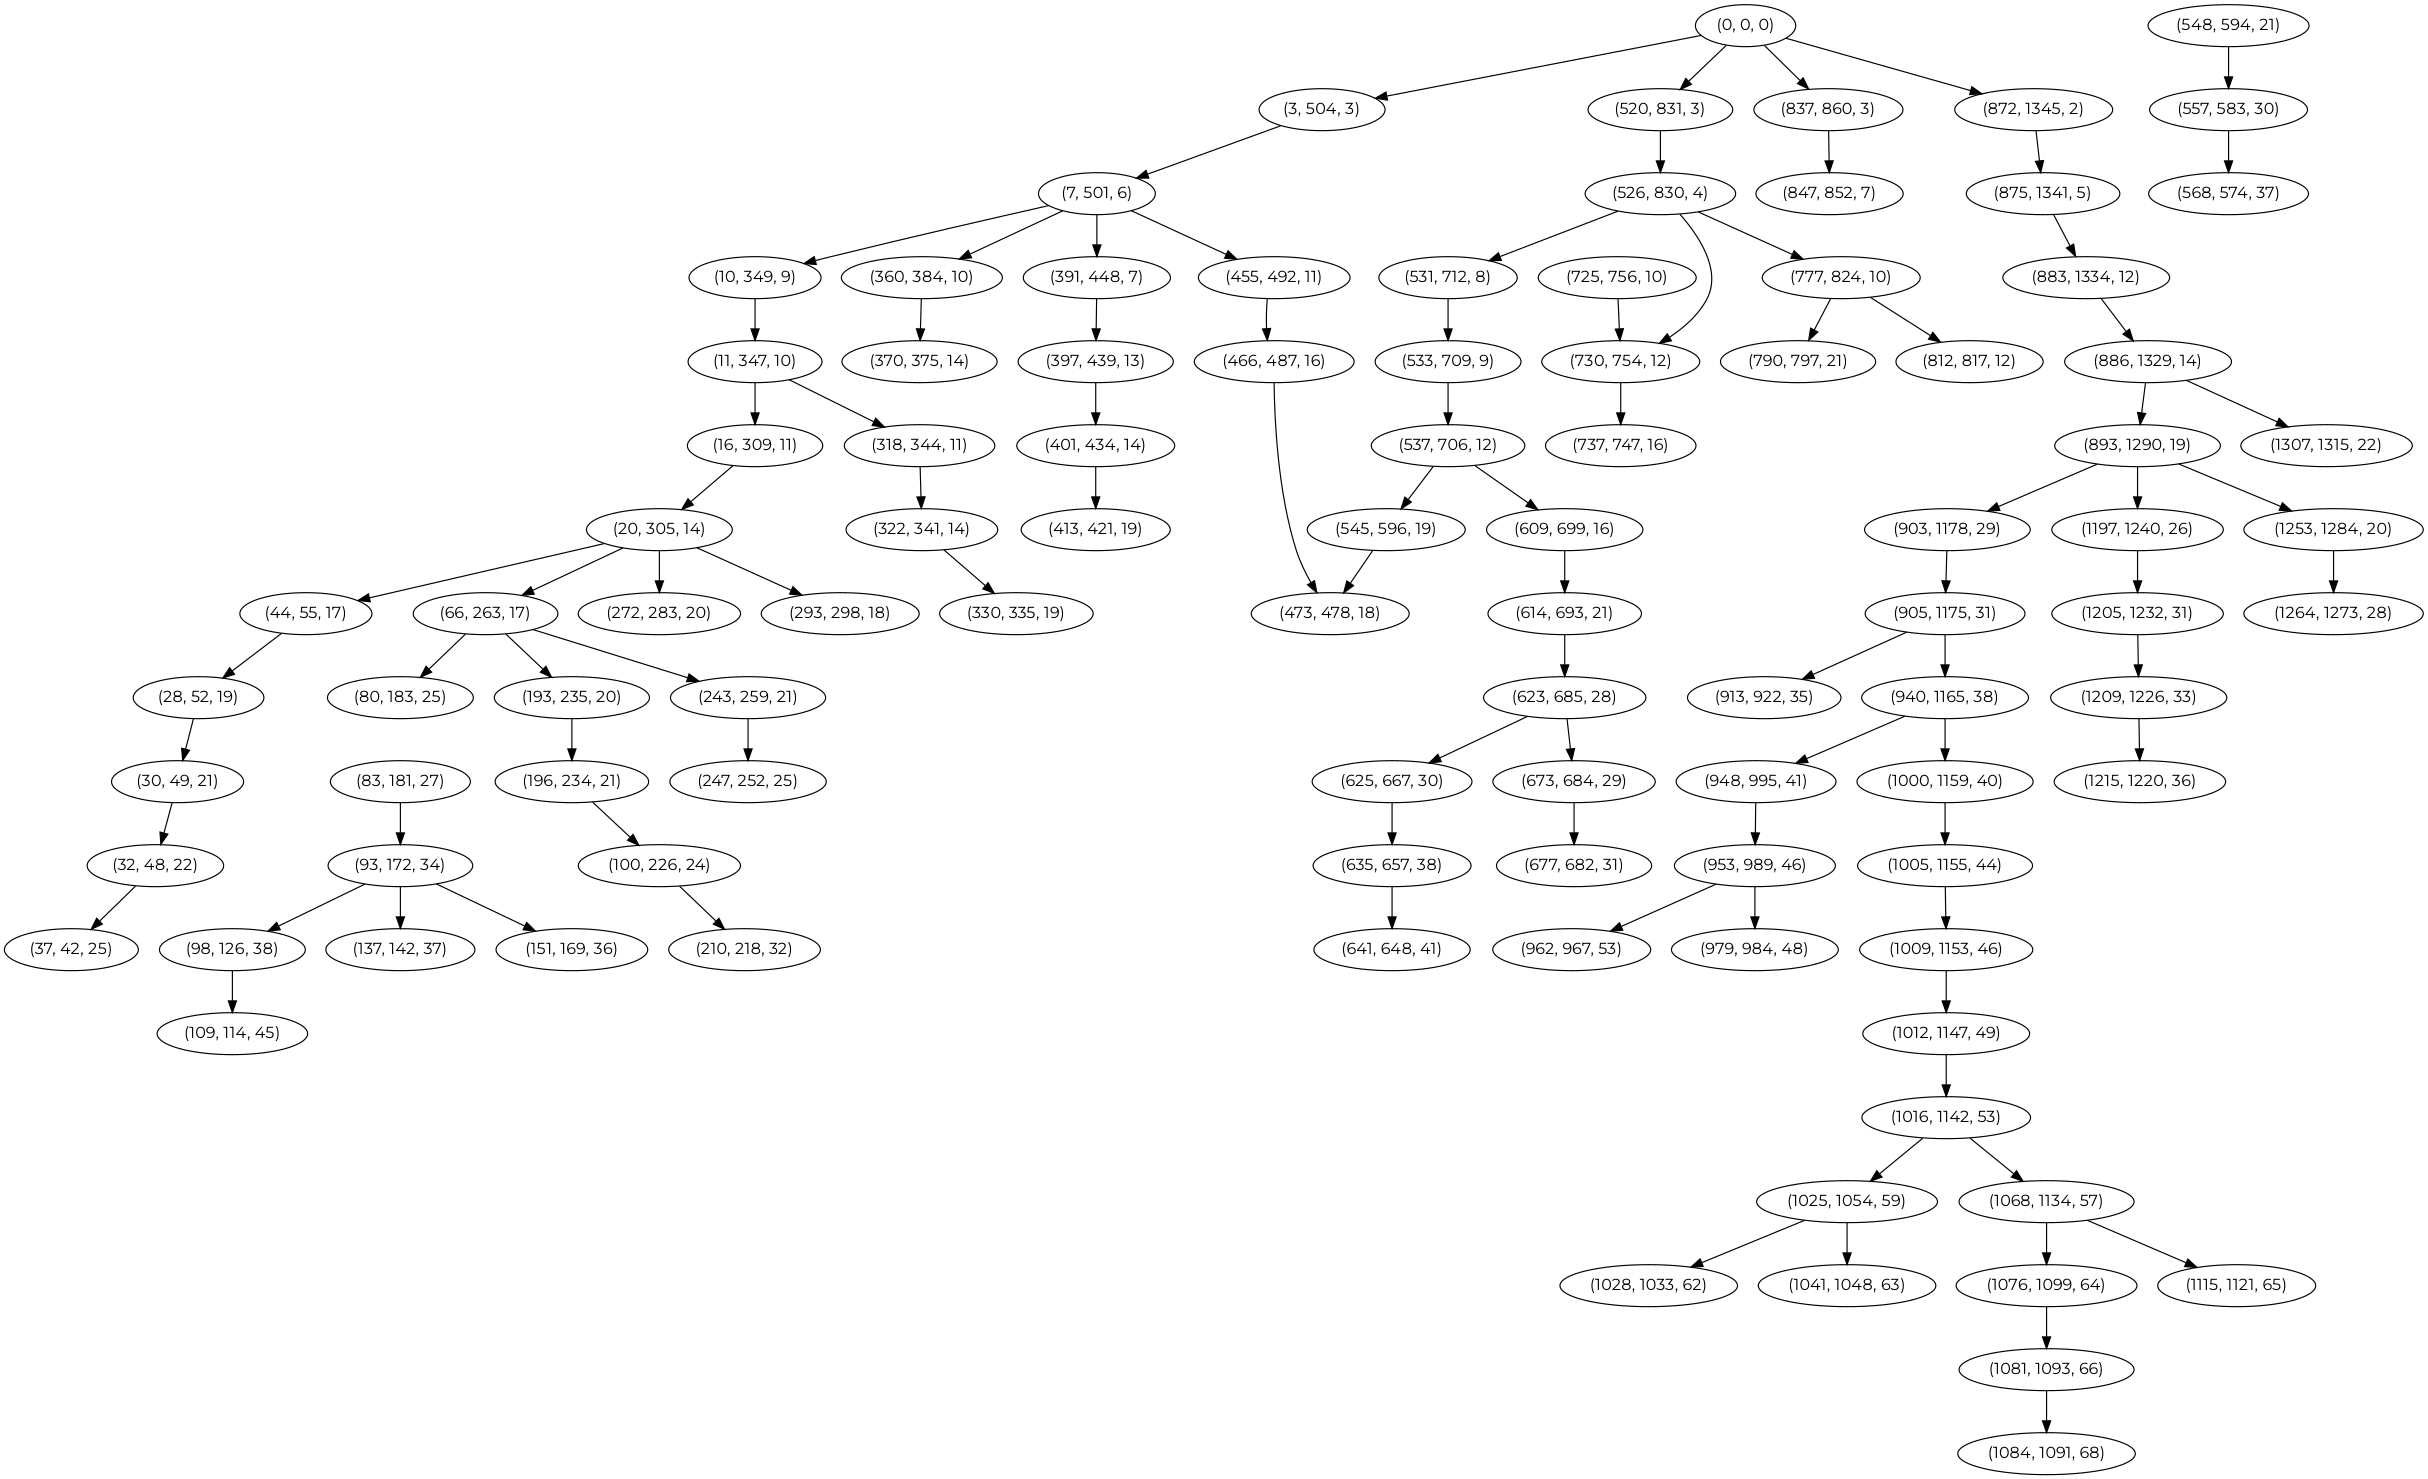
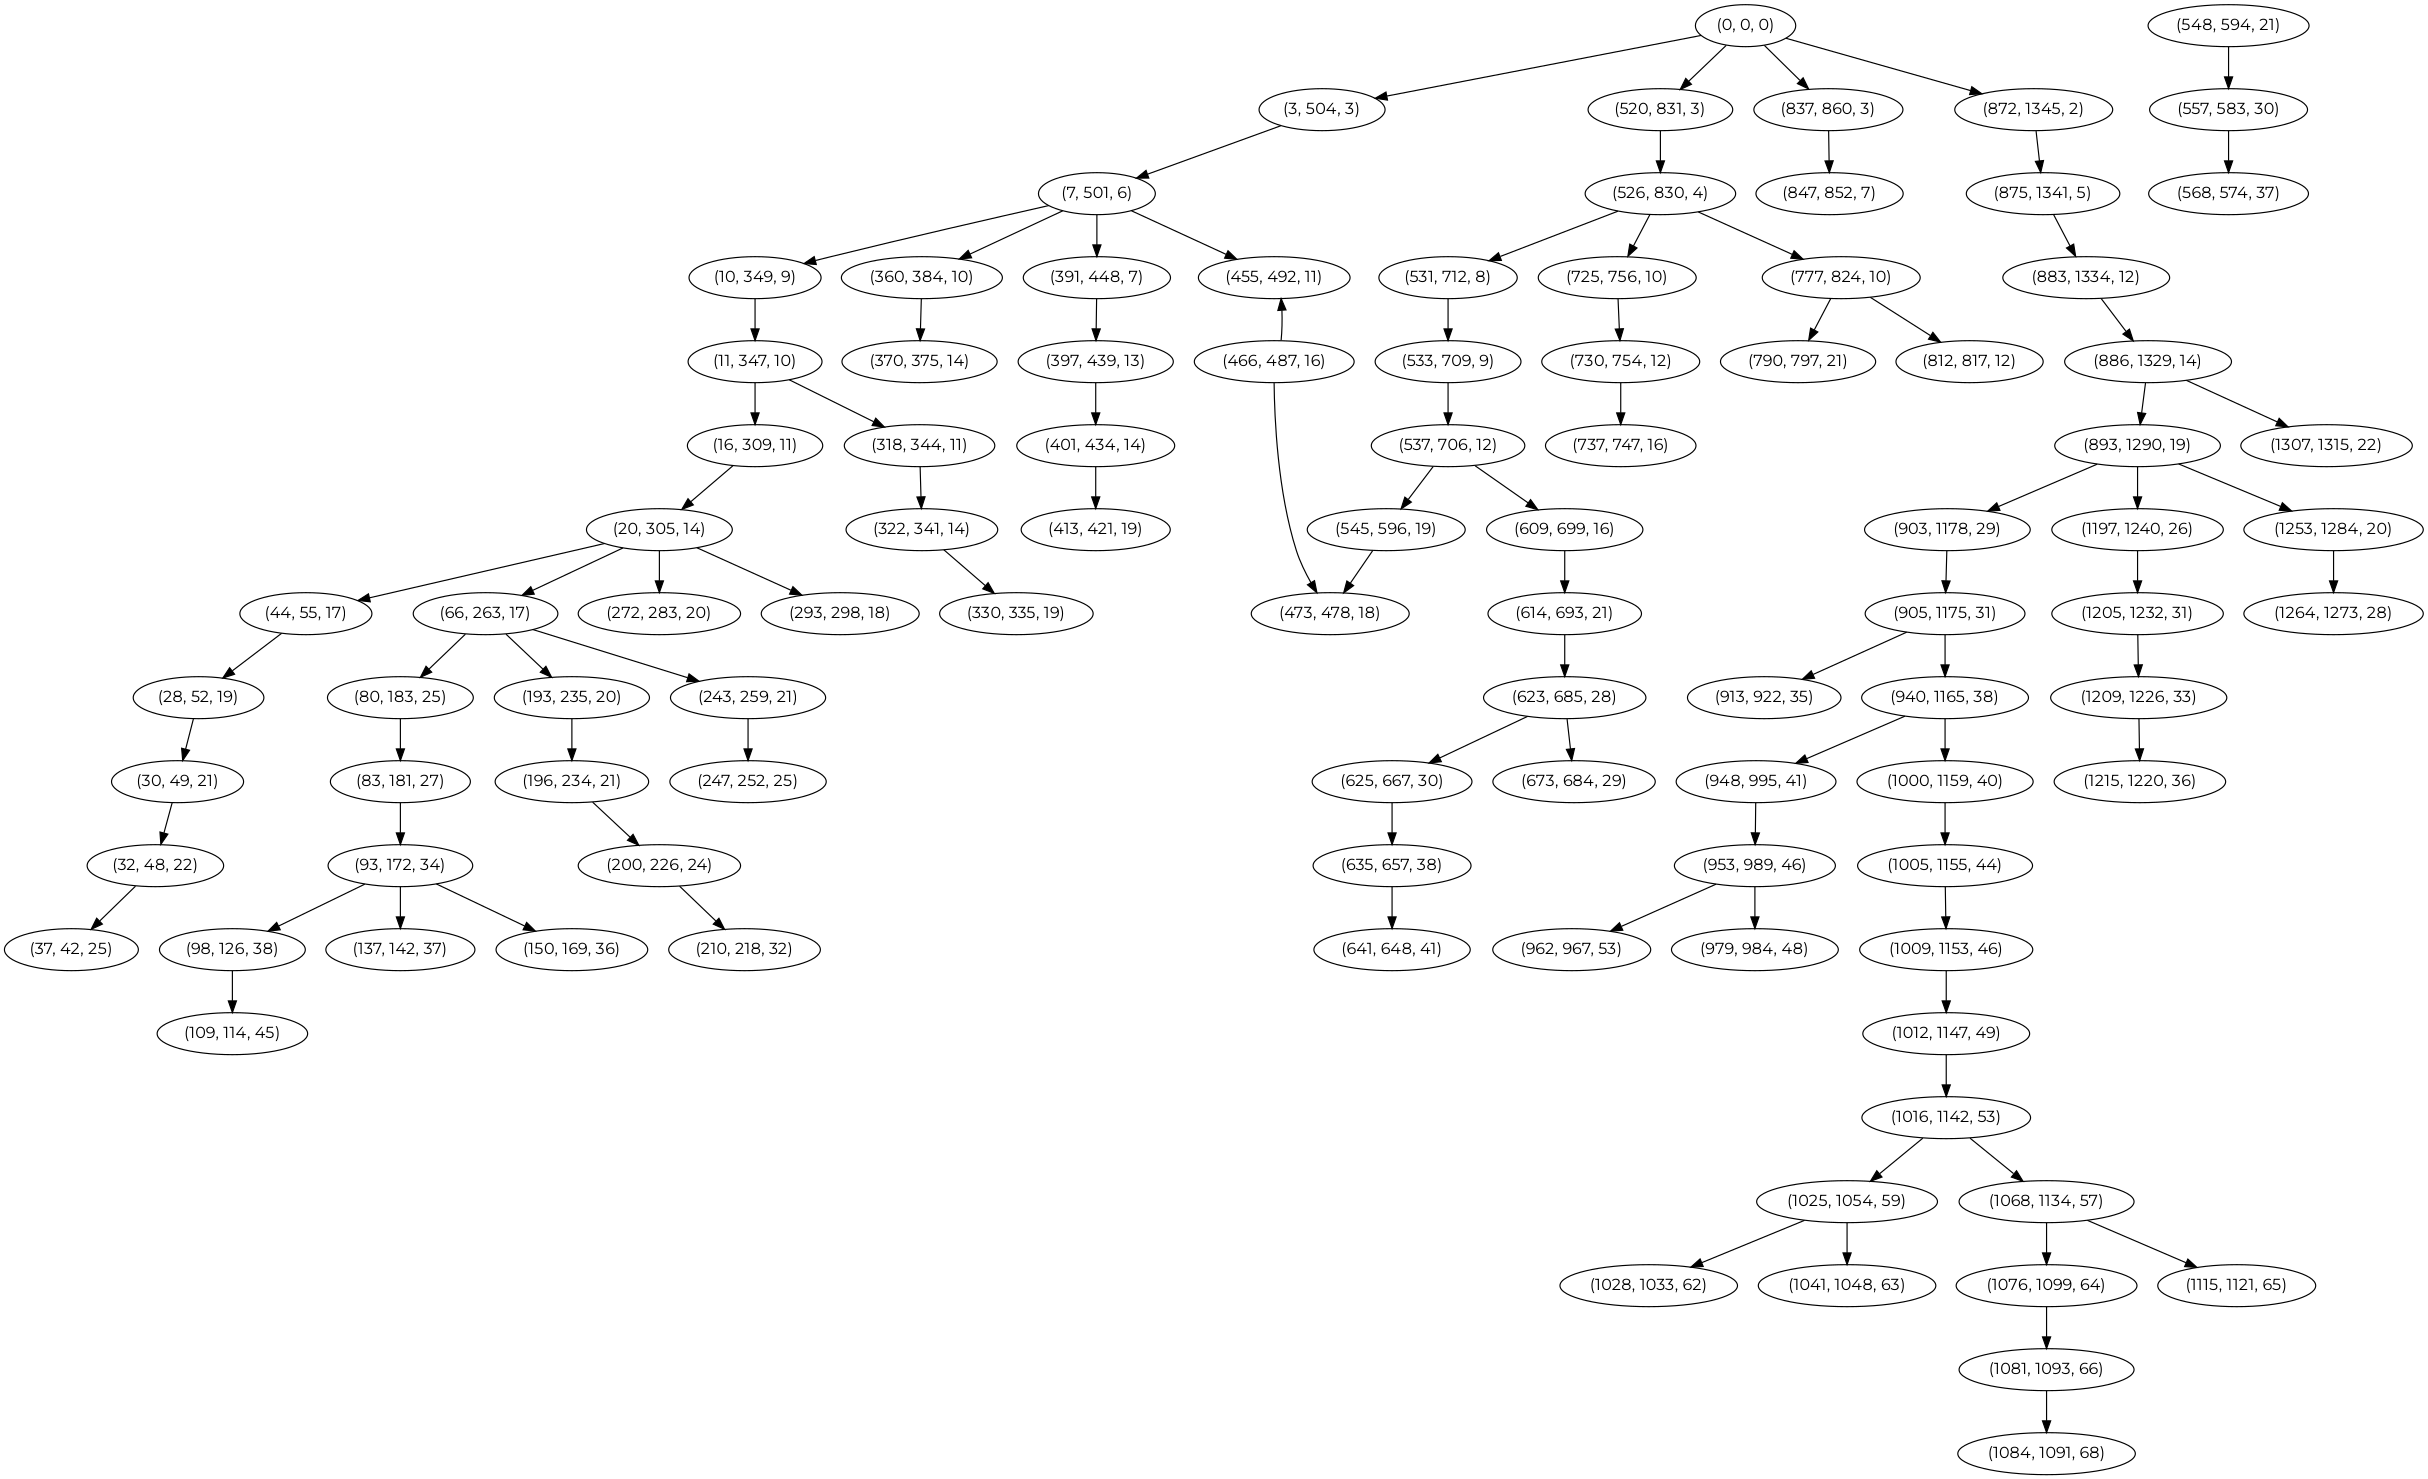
(1711, 279) -> (1642, 230)
(1266, 314) -> (1282, 325)
none -> (400, 734)
(659, 866) -> (659, 866)
(1574, 866) -> none
(572, 950) -> (572, 950)
